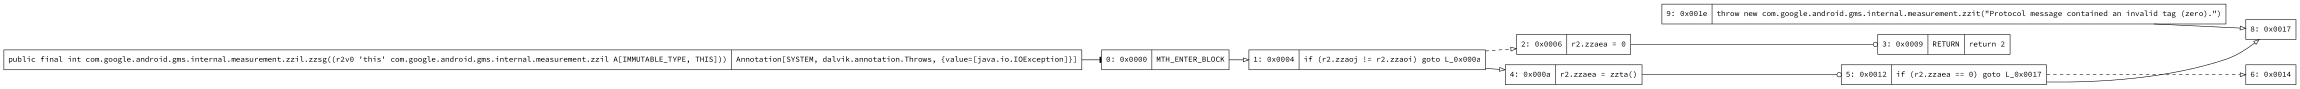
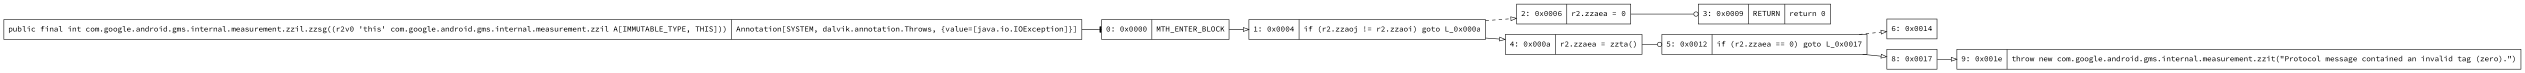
(2197, 26) -> (1944, 59)
(1987, 44) -> (1808, 14)
